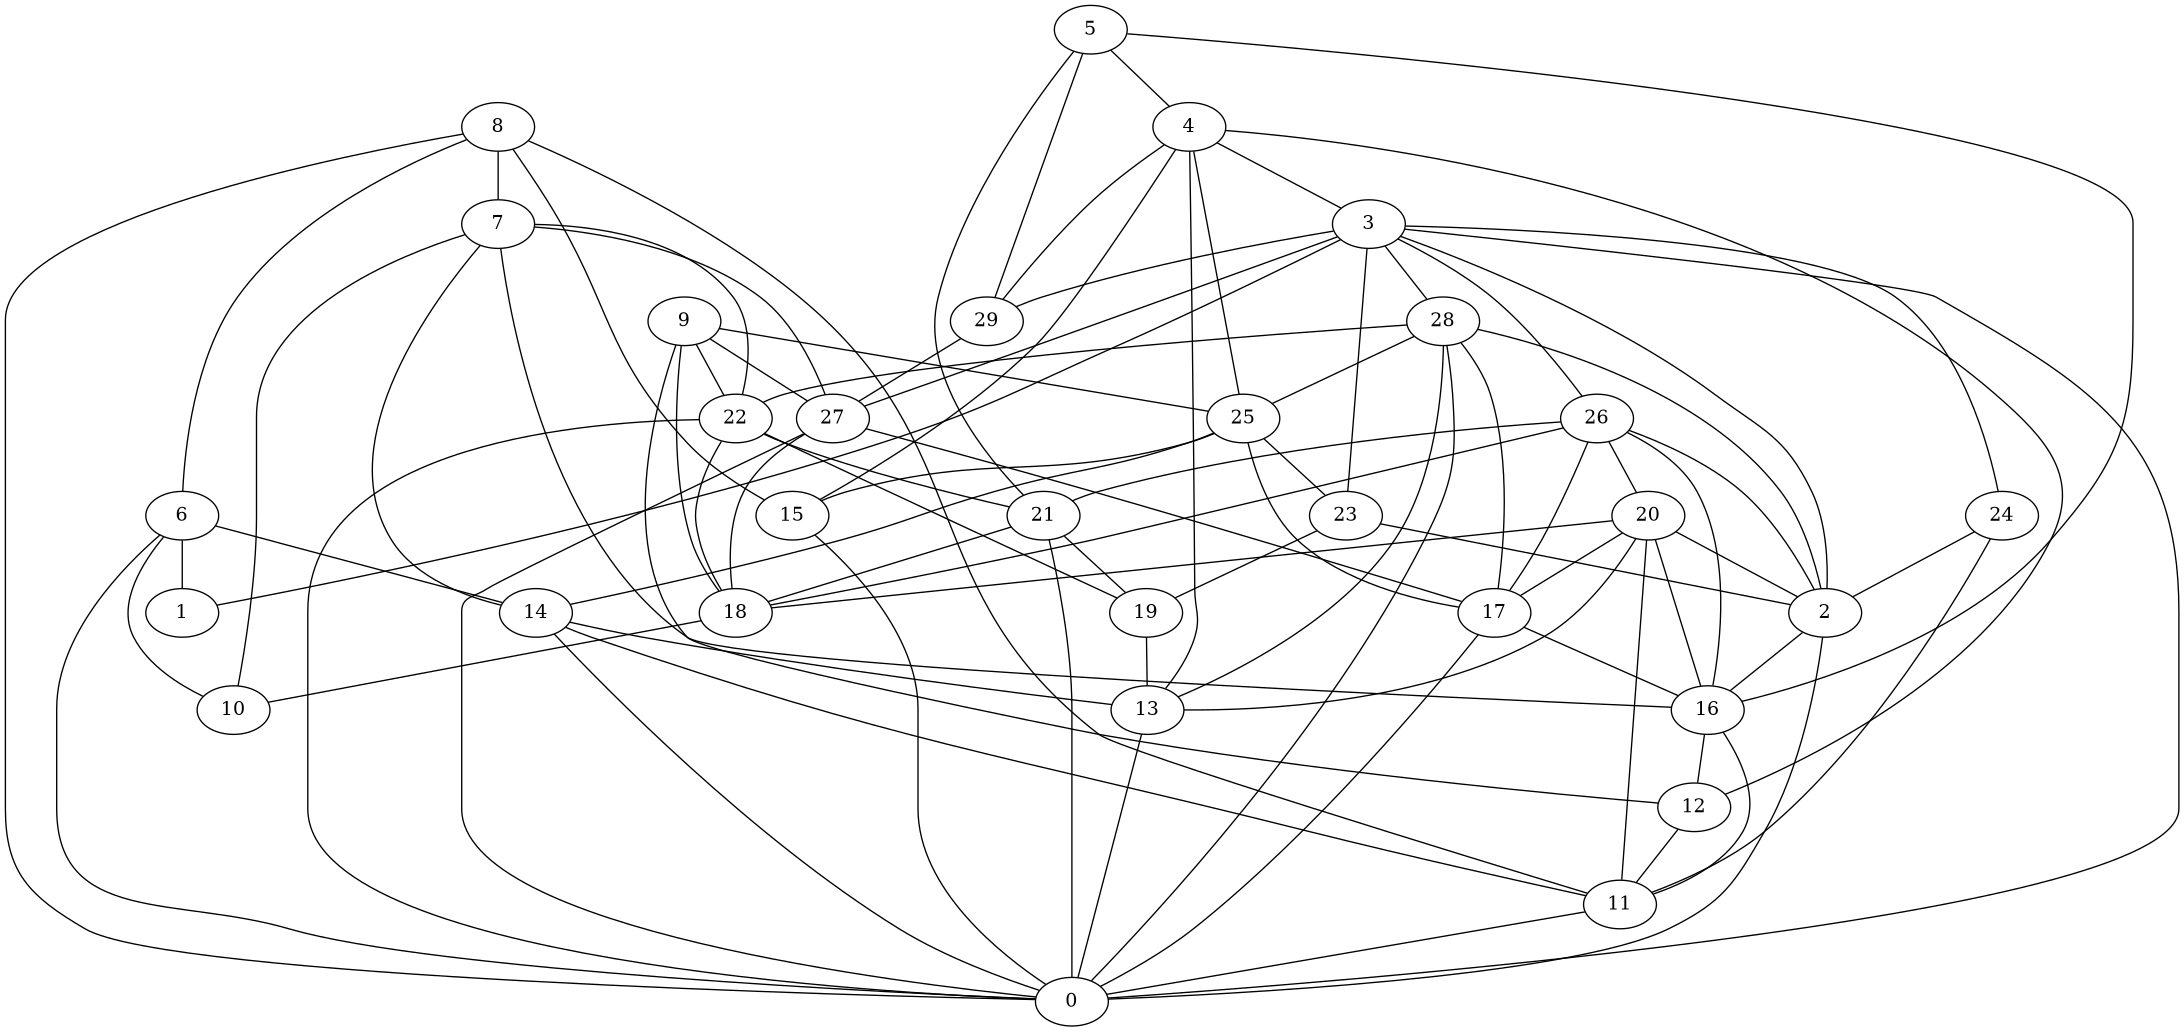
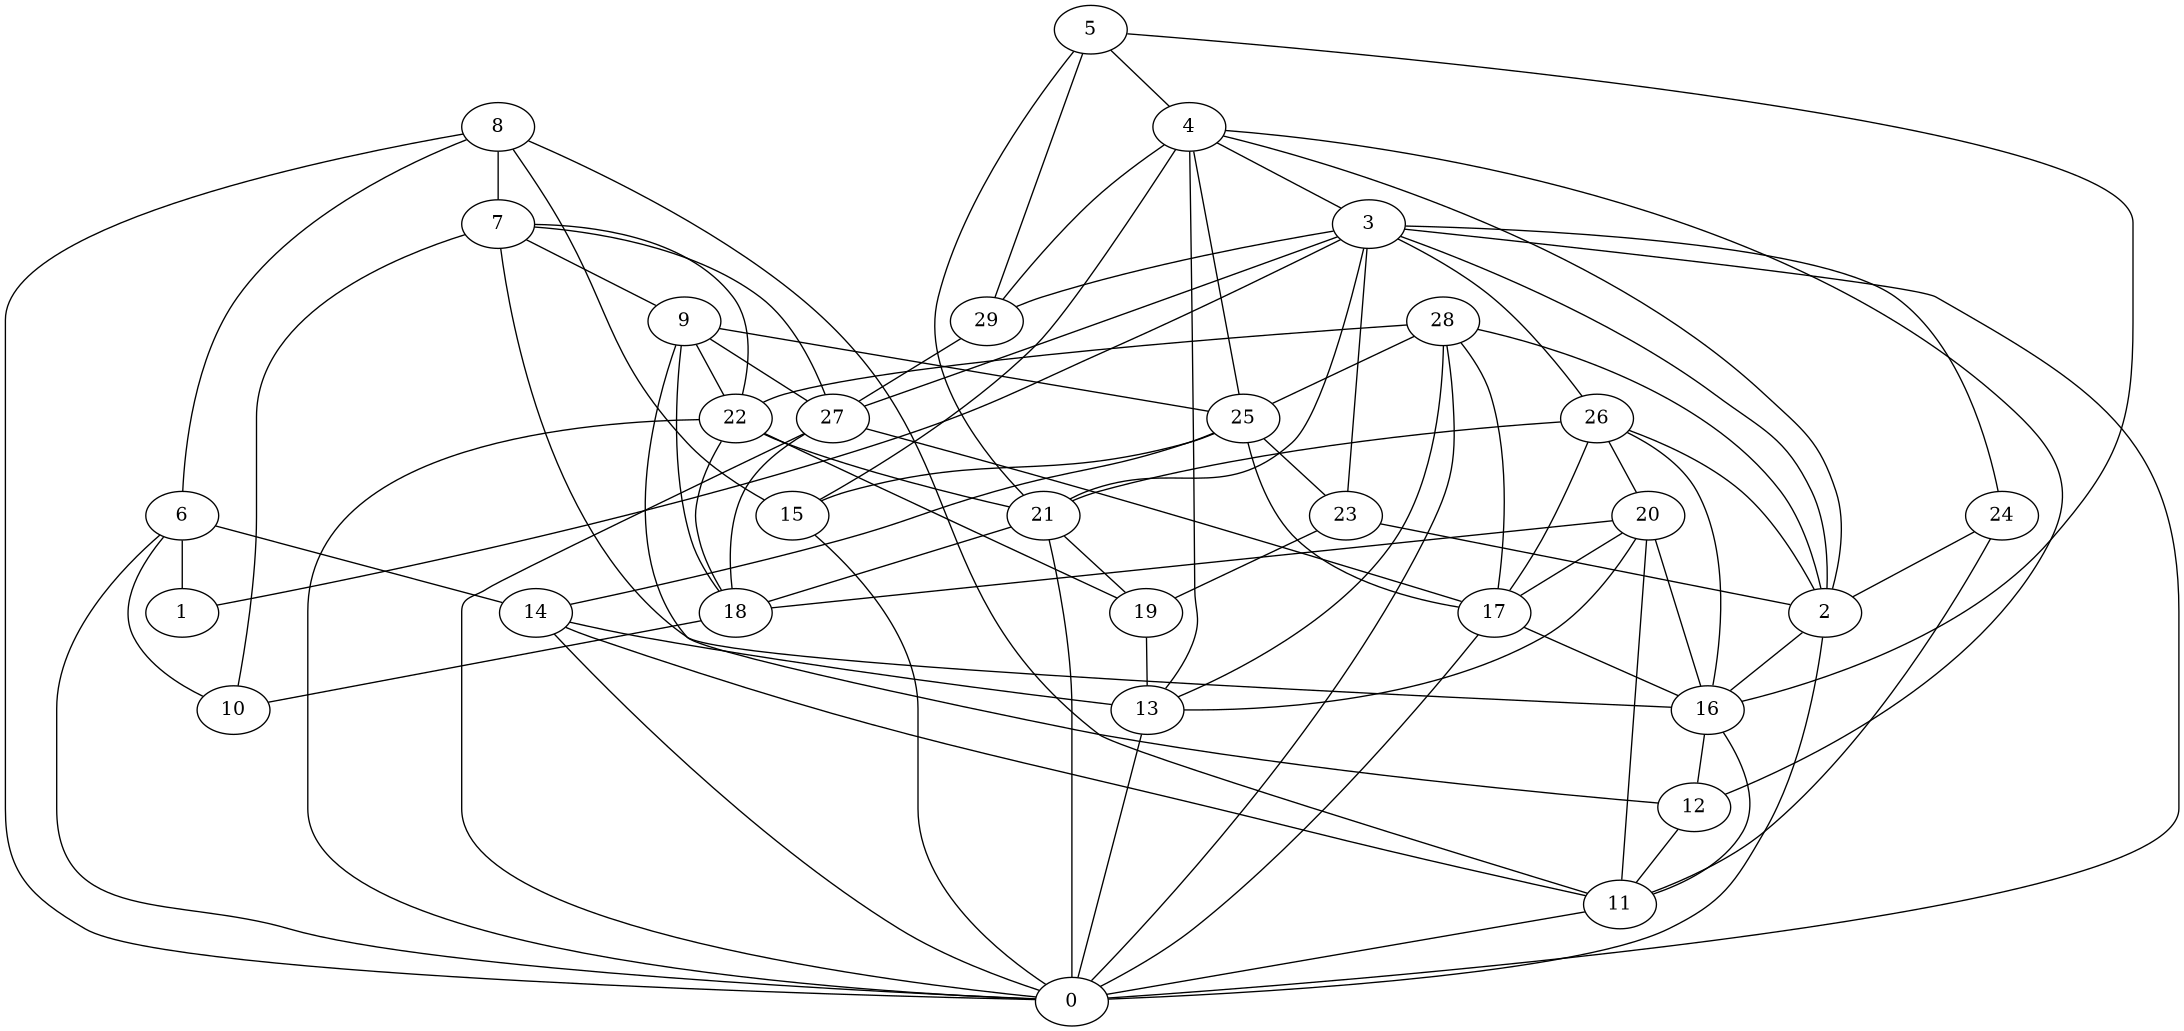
(1406, 273) -> (1298, 435)
(375, 445) -> (598, 276)
(1168, 522) -> none
(1737, 564) -> (1608, 284)
